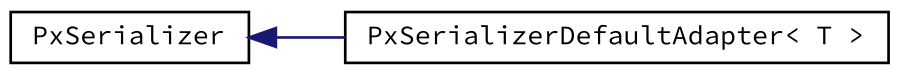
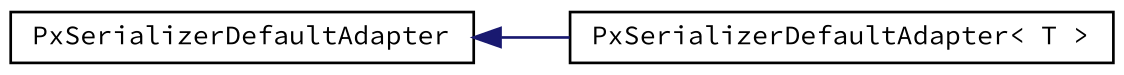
(130, 37) -> (242, 37)
